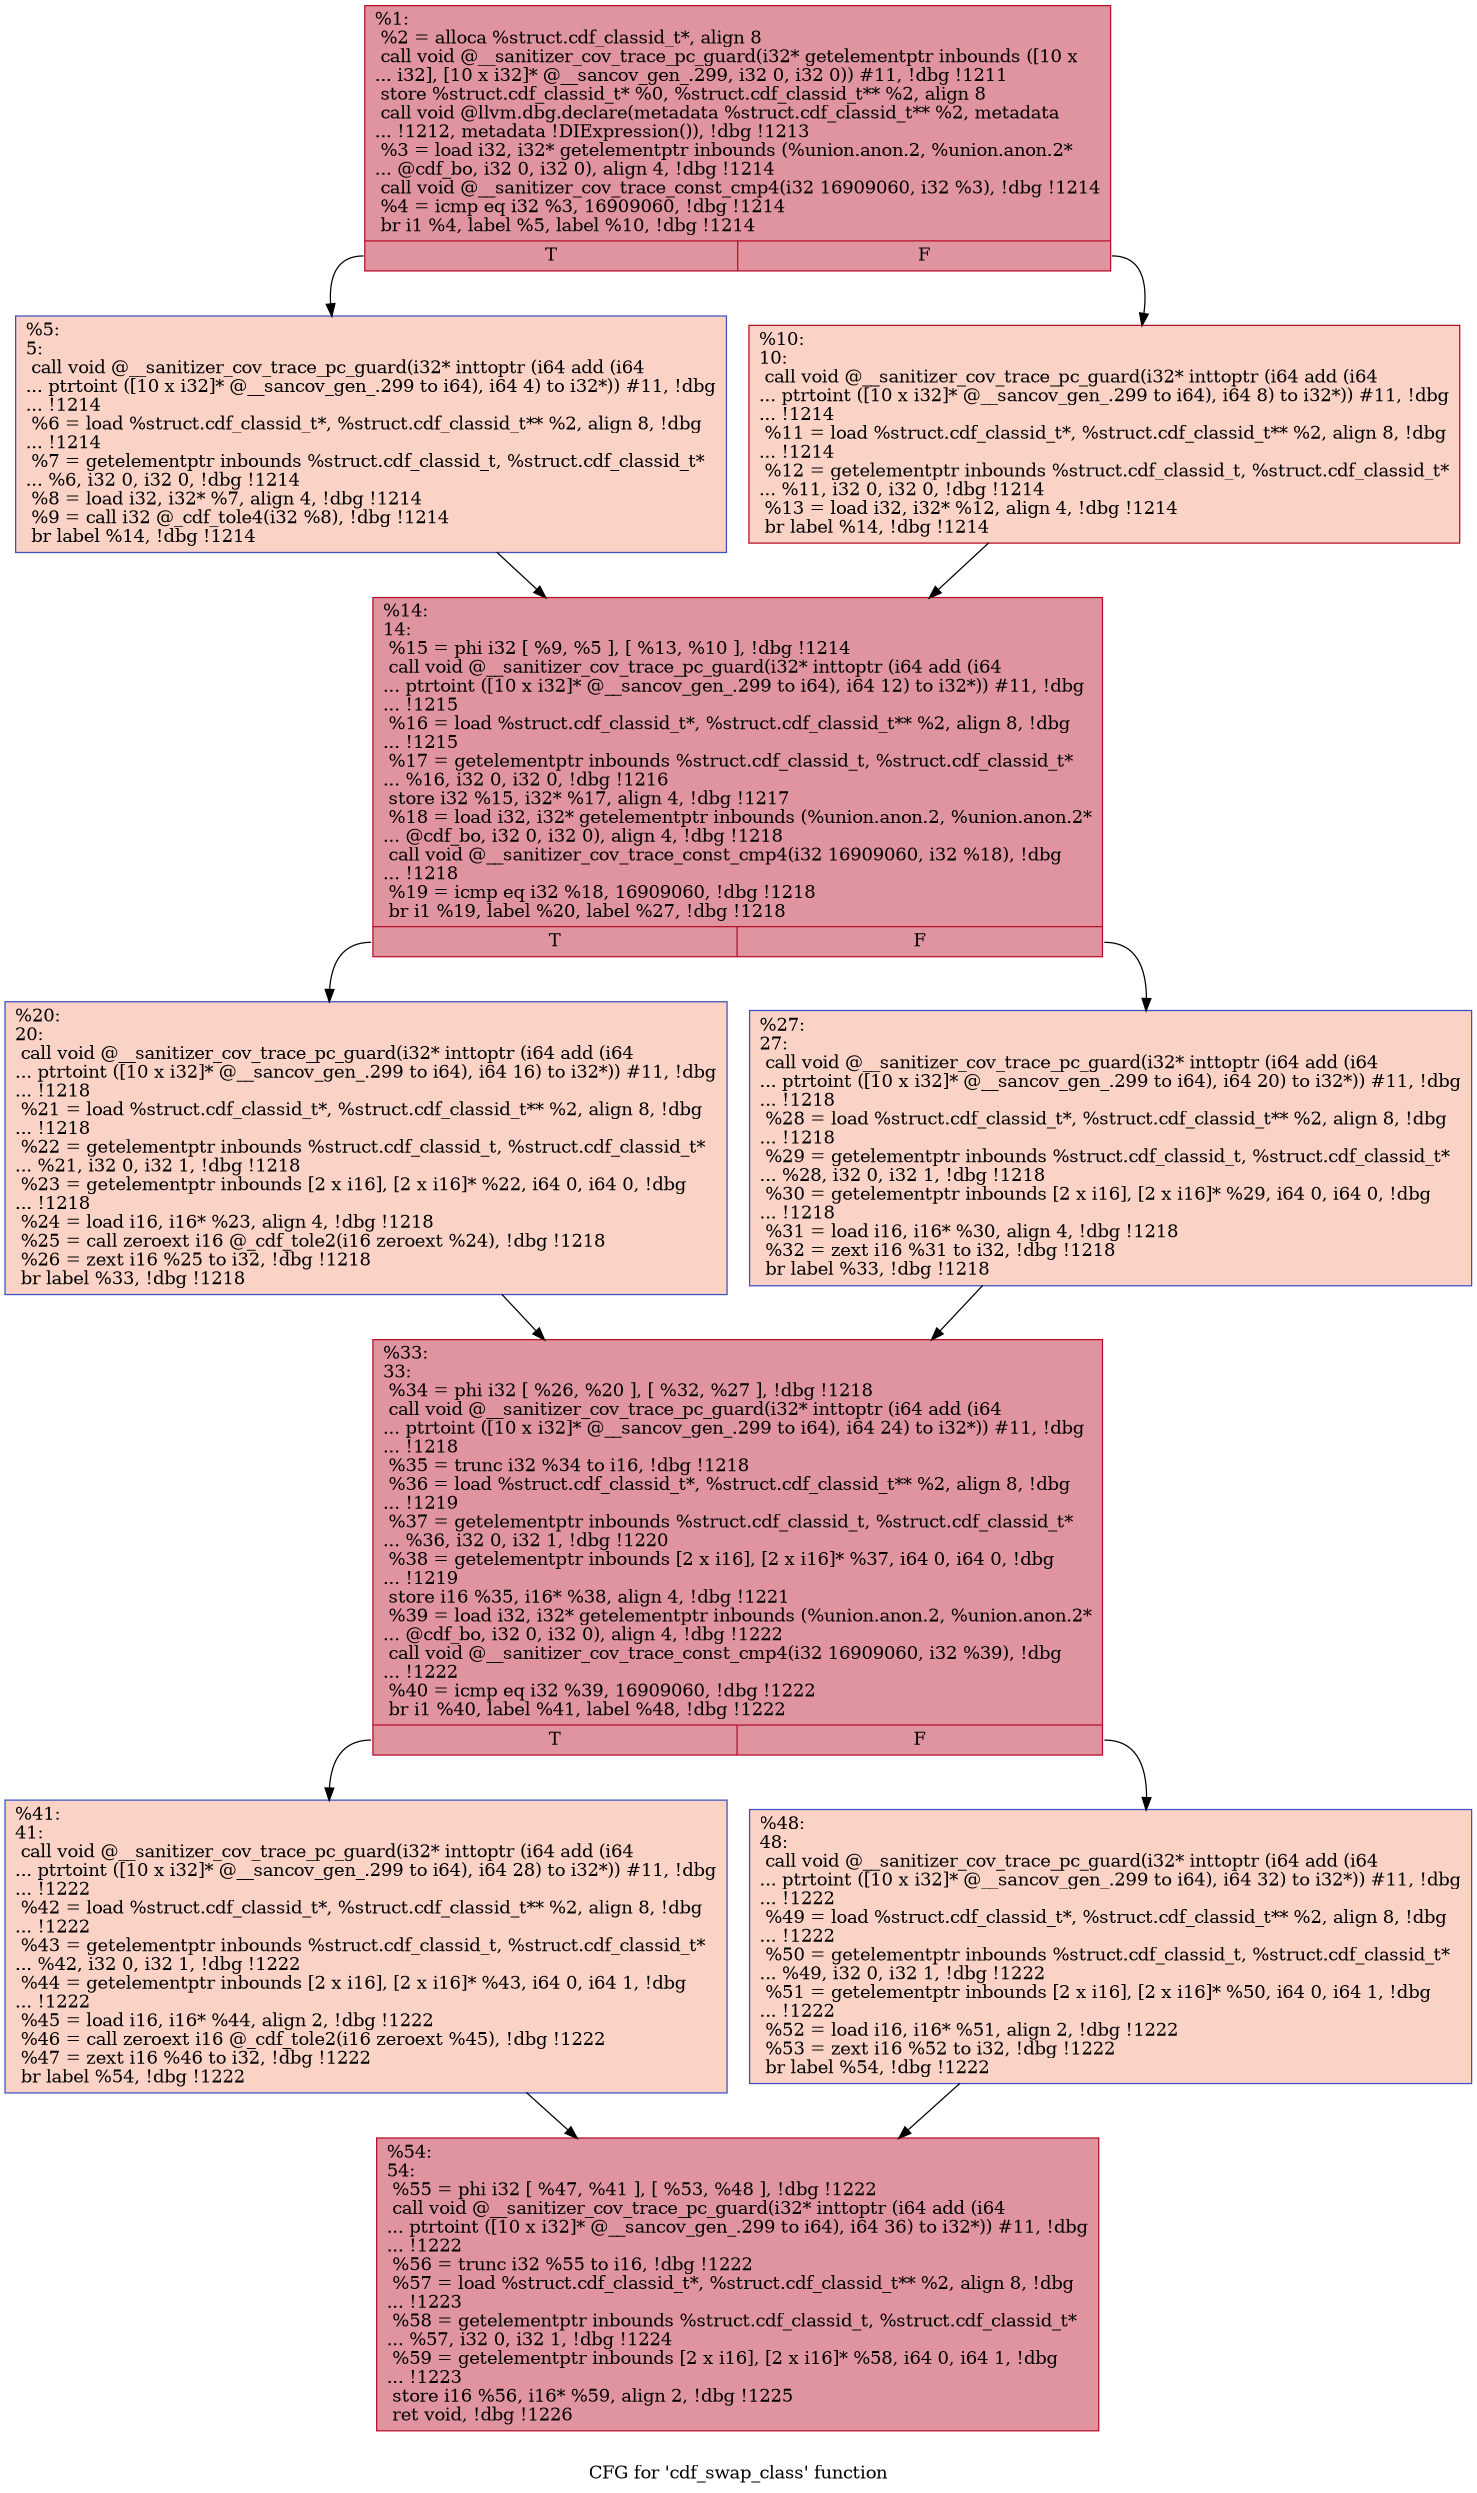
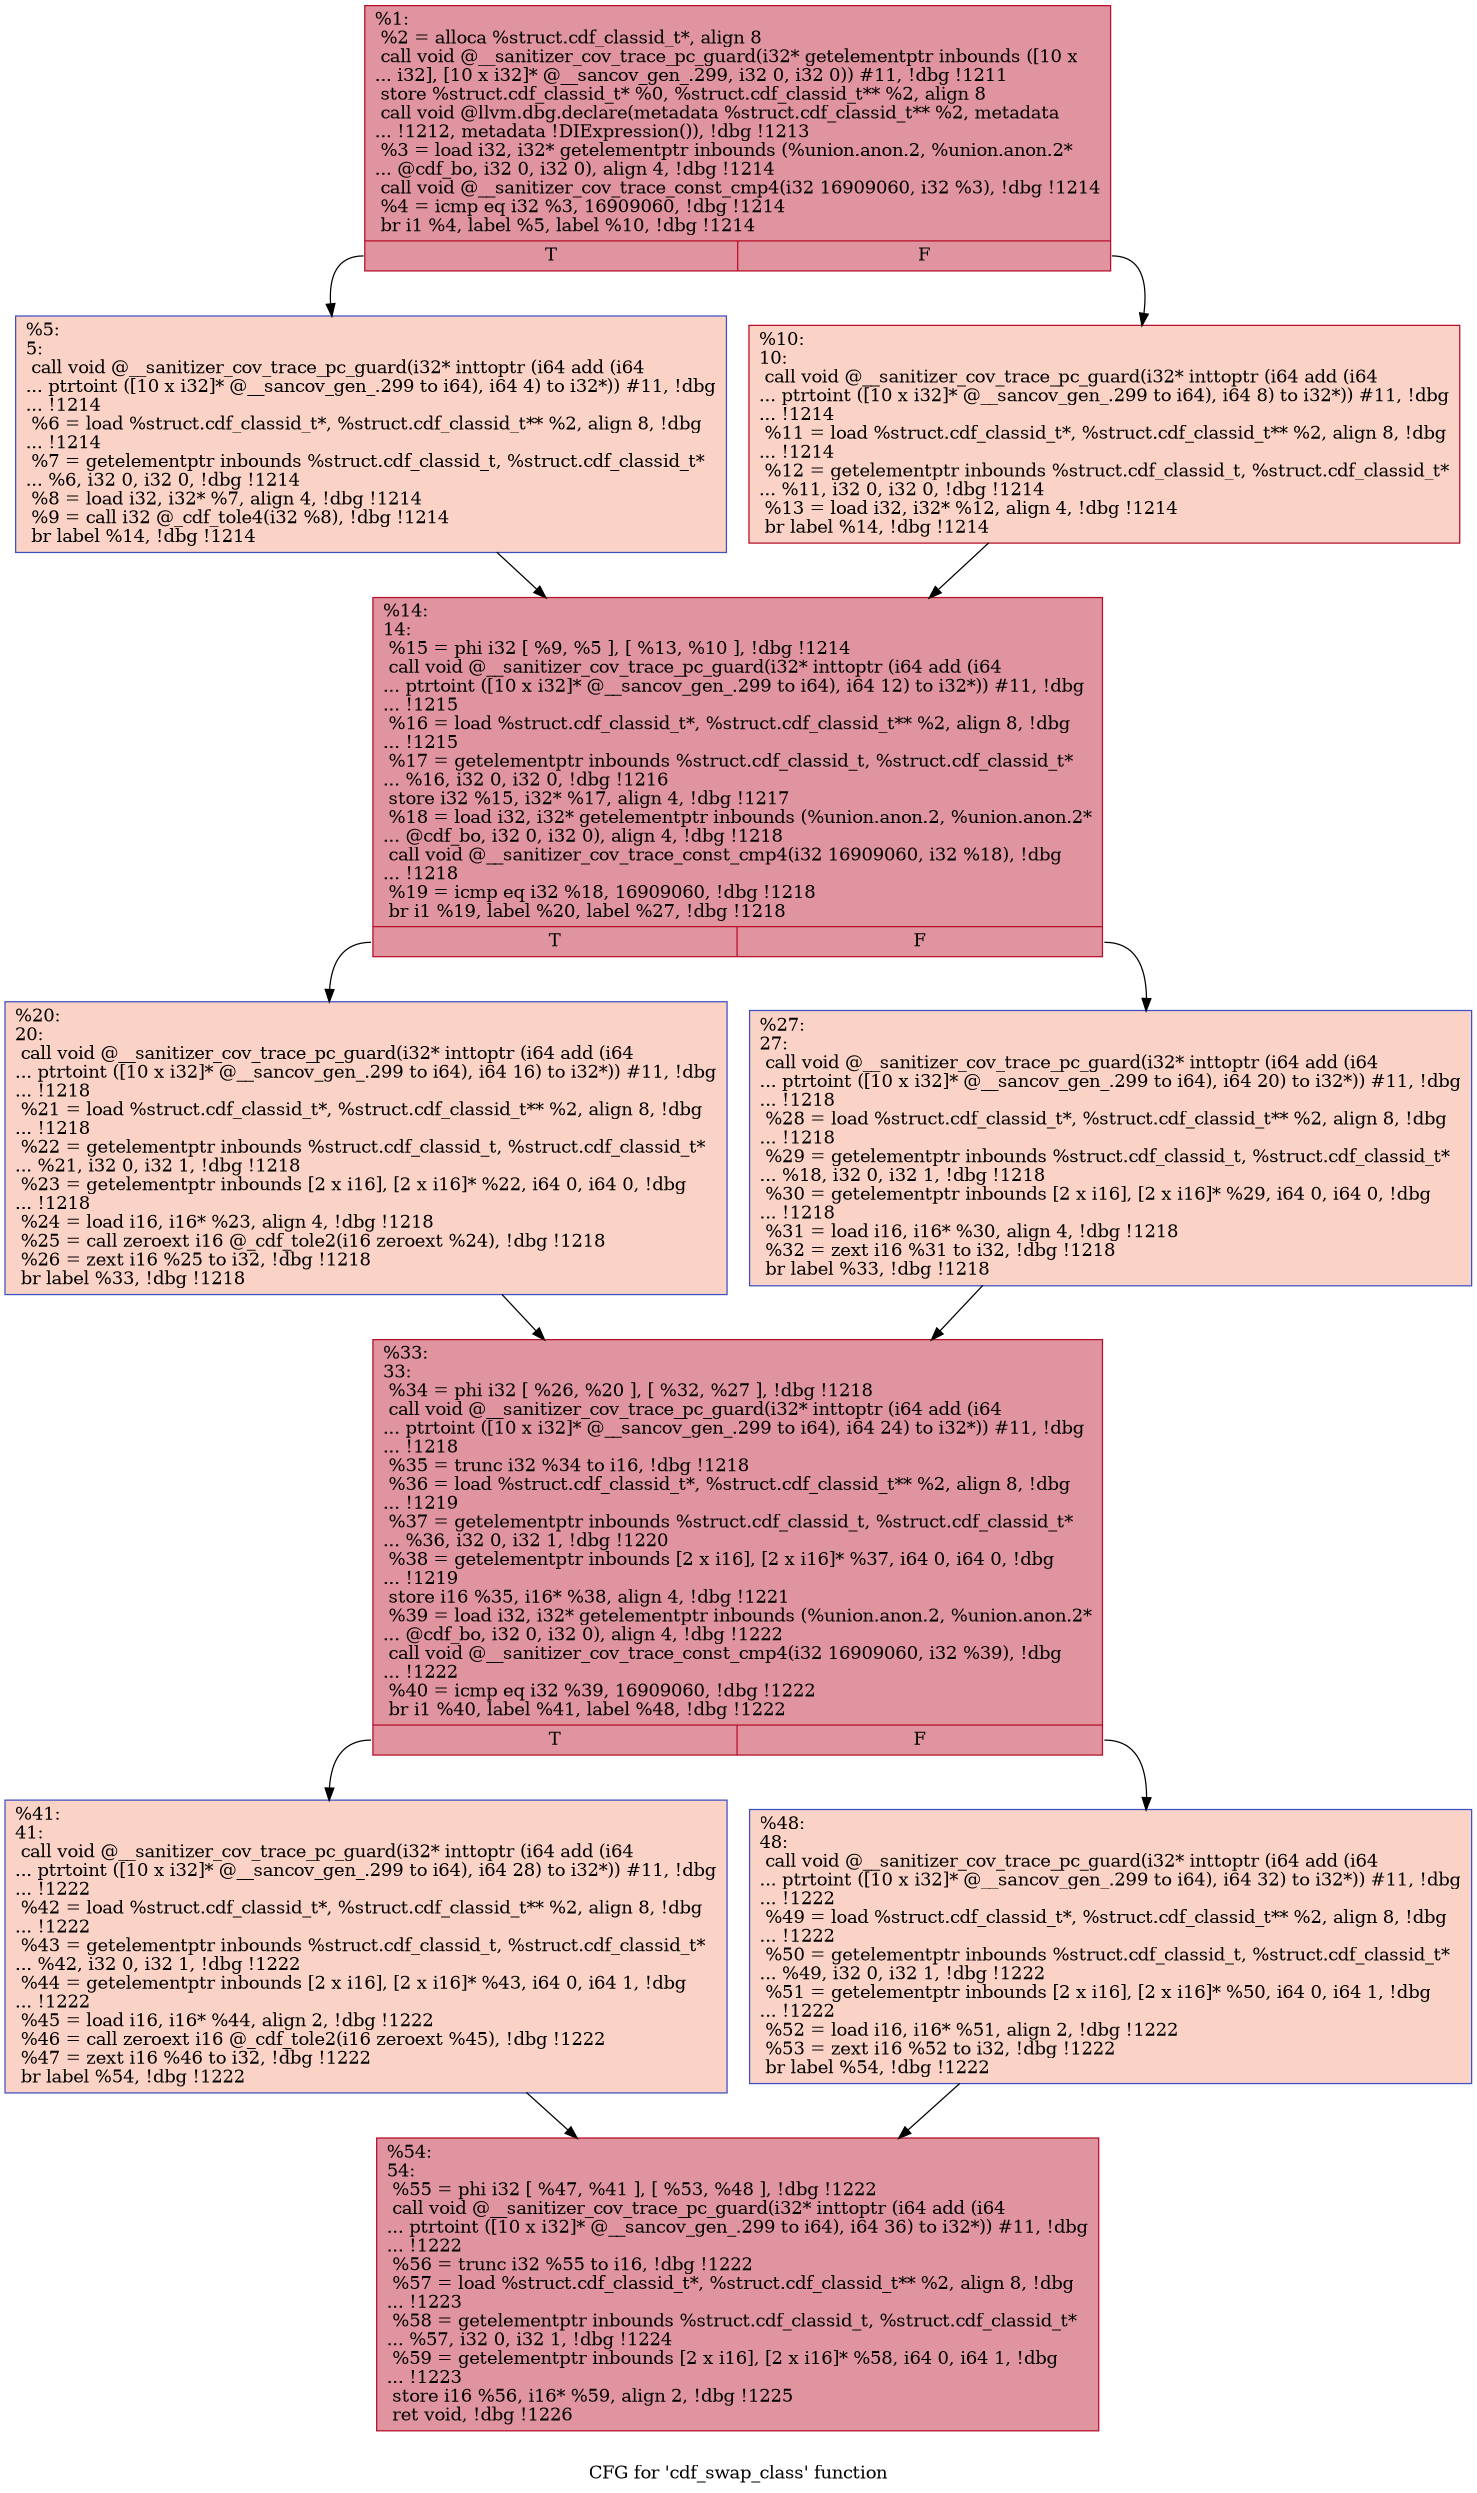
(903, 1176) -> (903, 1176)
